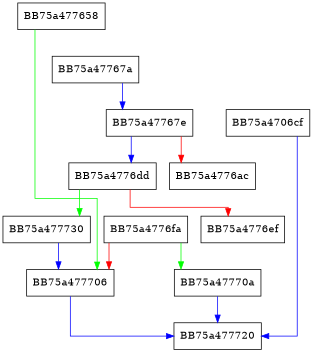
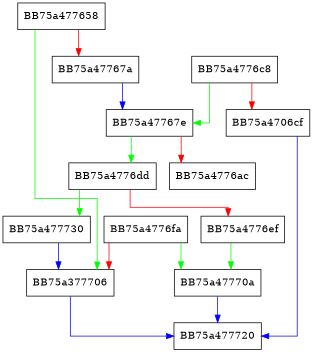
none -> (79, 39)
none -> (235, 70)
(131, 146) -> (131, 146)
none -> (231, 252)
(70, 283) -> (70, 283)
